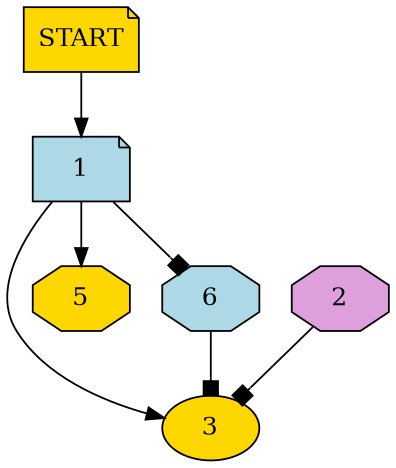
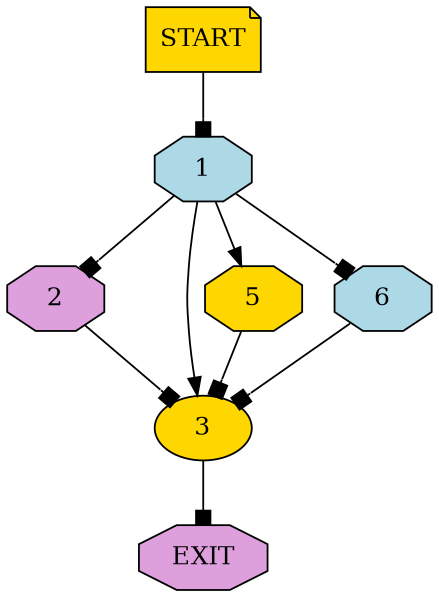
(81, 95) -> (203, 95)
(81, 169) -> (203, 169)
none -> (137, 228)
none -> (232, 355)
none -> (203, 558)
